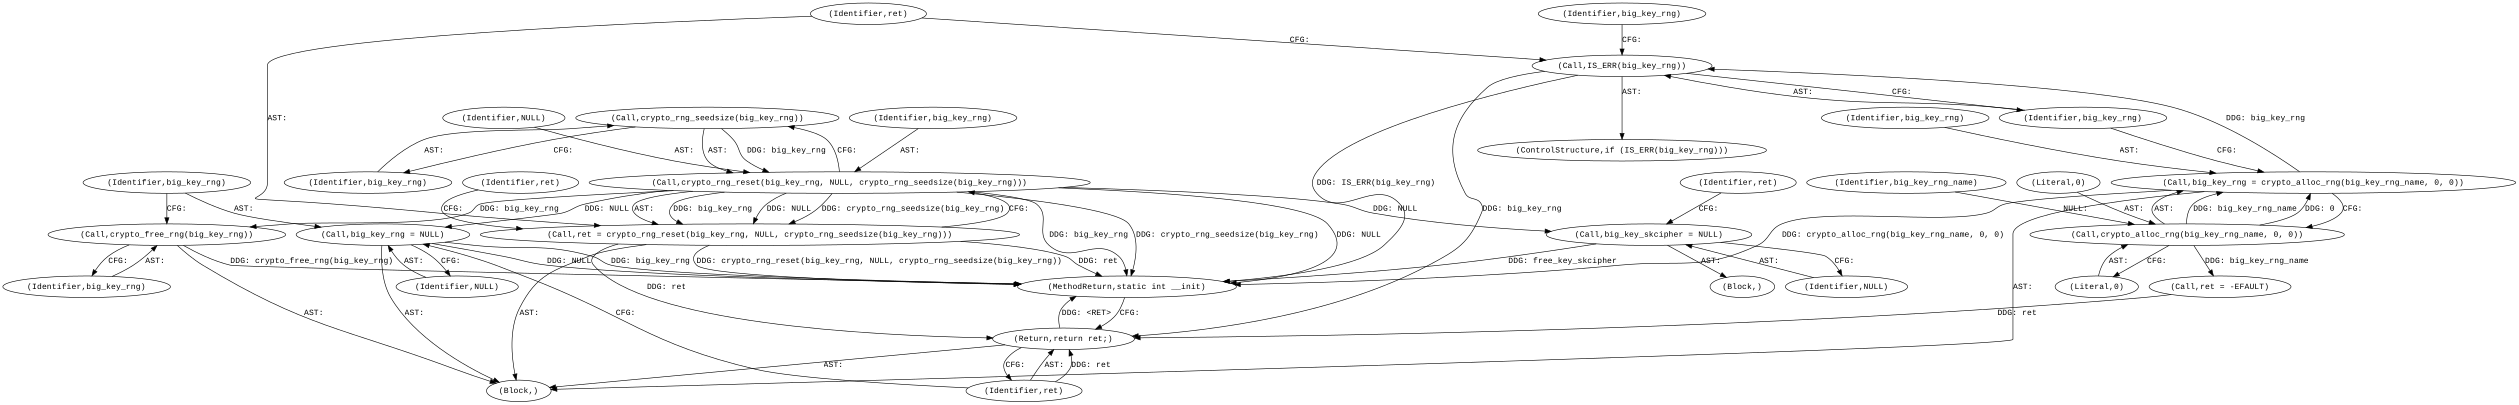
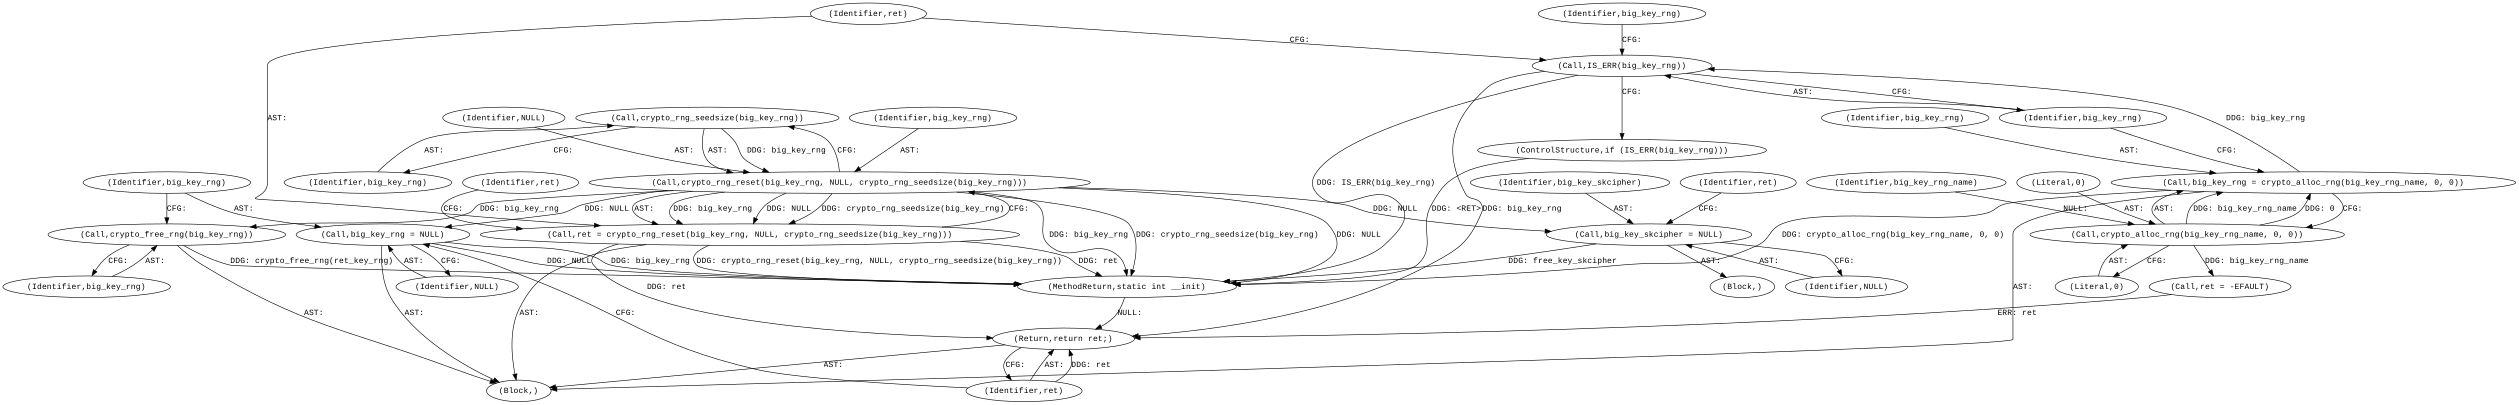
(1635, 92) -> (1635, 92)
none -> (1570, 183)
(312, 261) -> (312, 261)
(1060, 312) -> (1422, 259)
(1132, 313) -> (1132, 313)
(2017, 313) -> (2017, 313)
